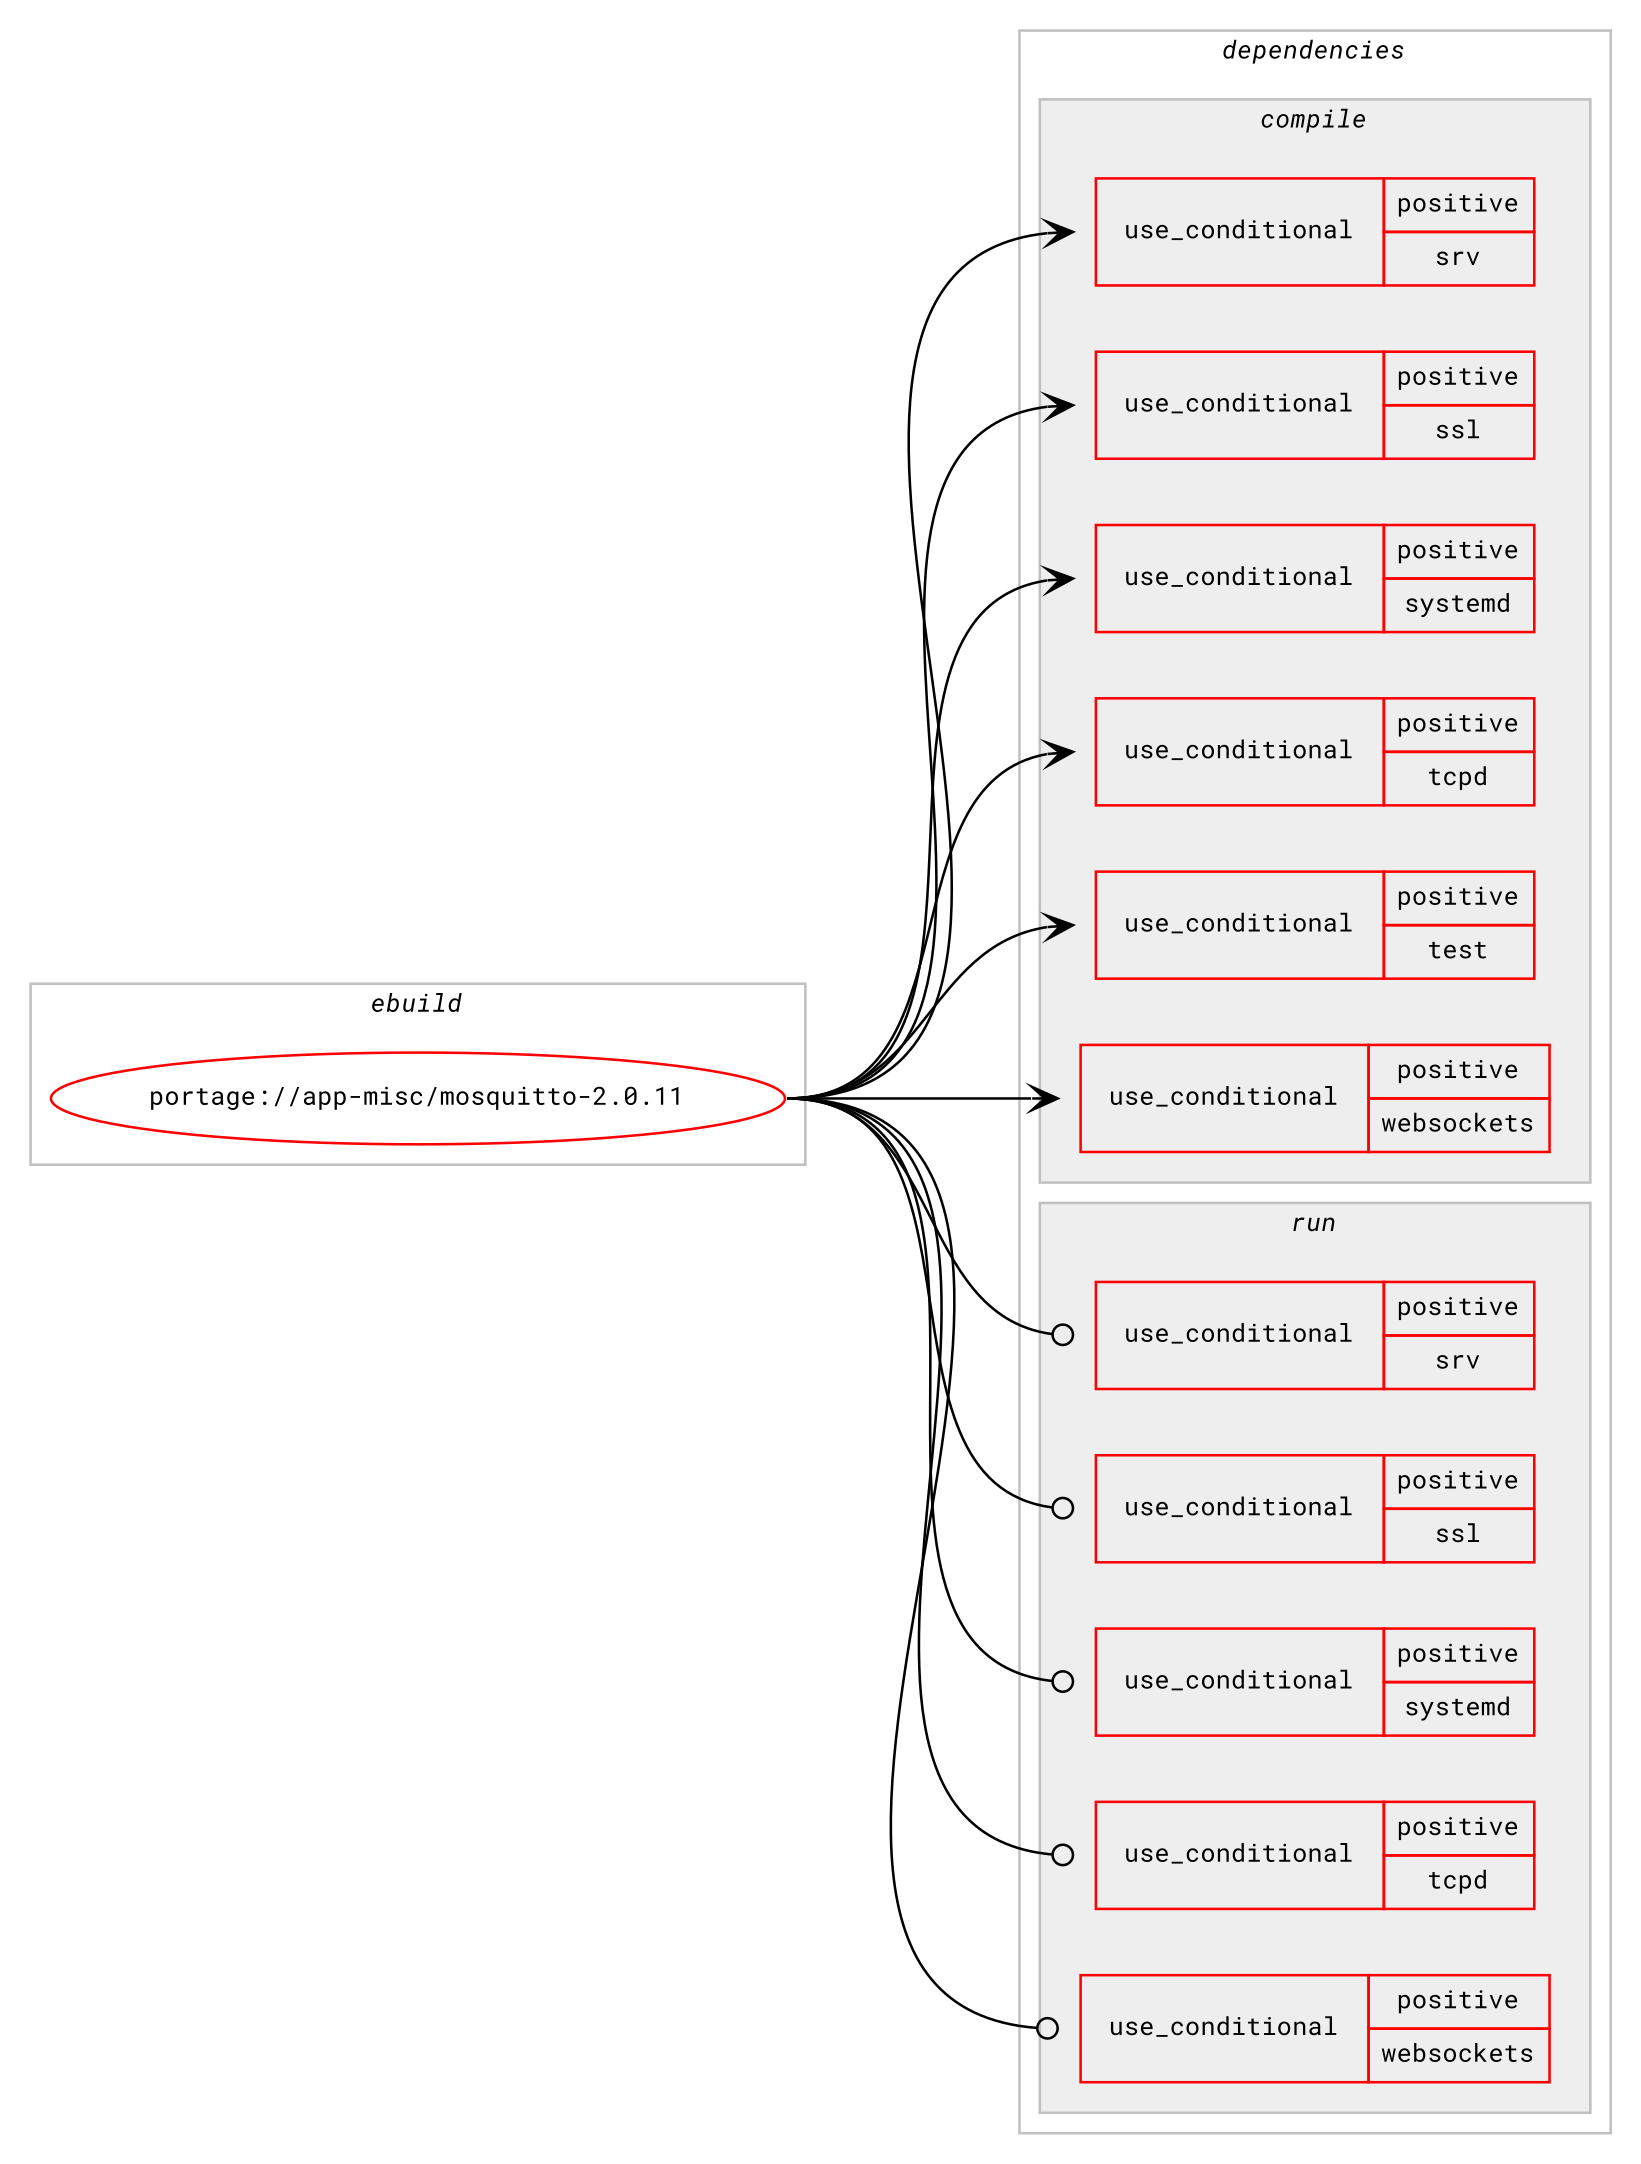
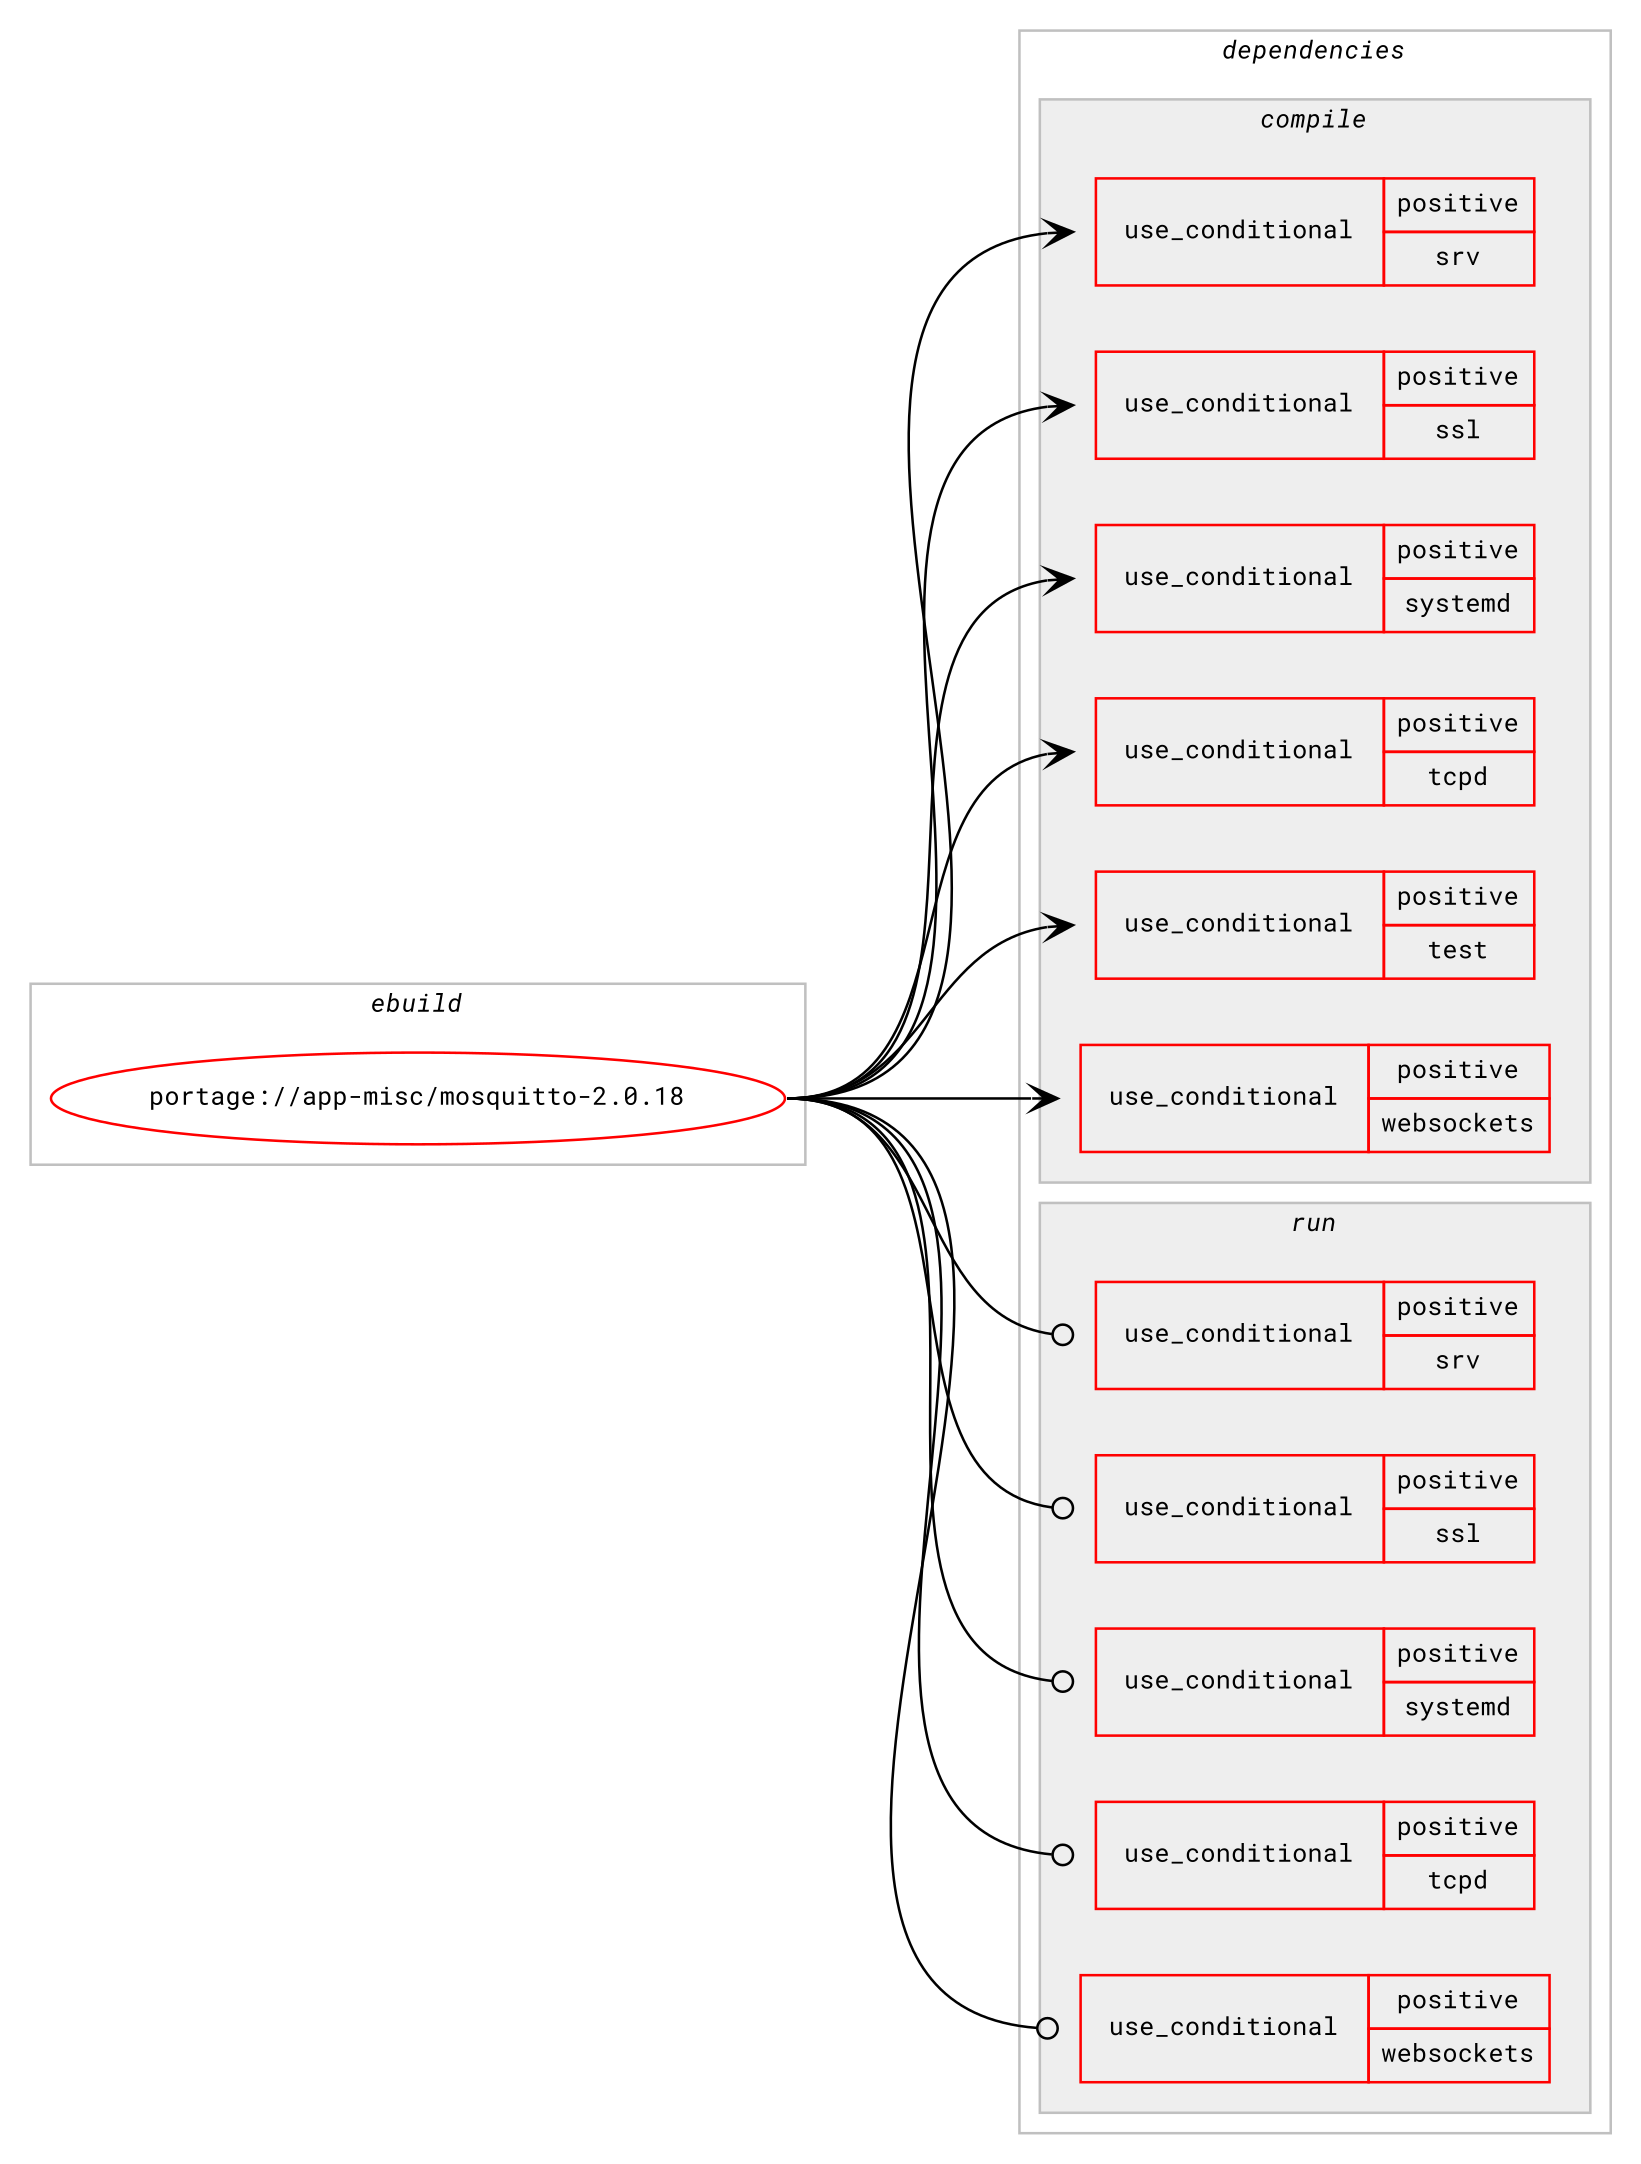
(418, 1098) -> (418, 1098)
